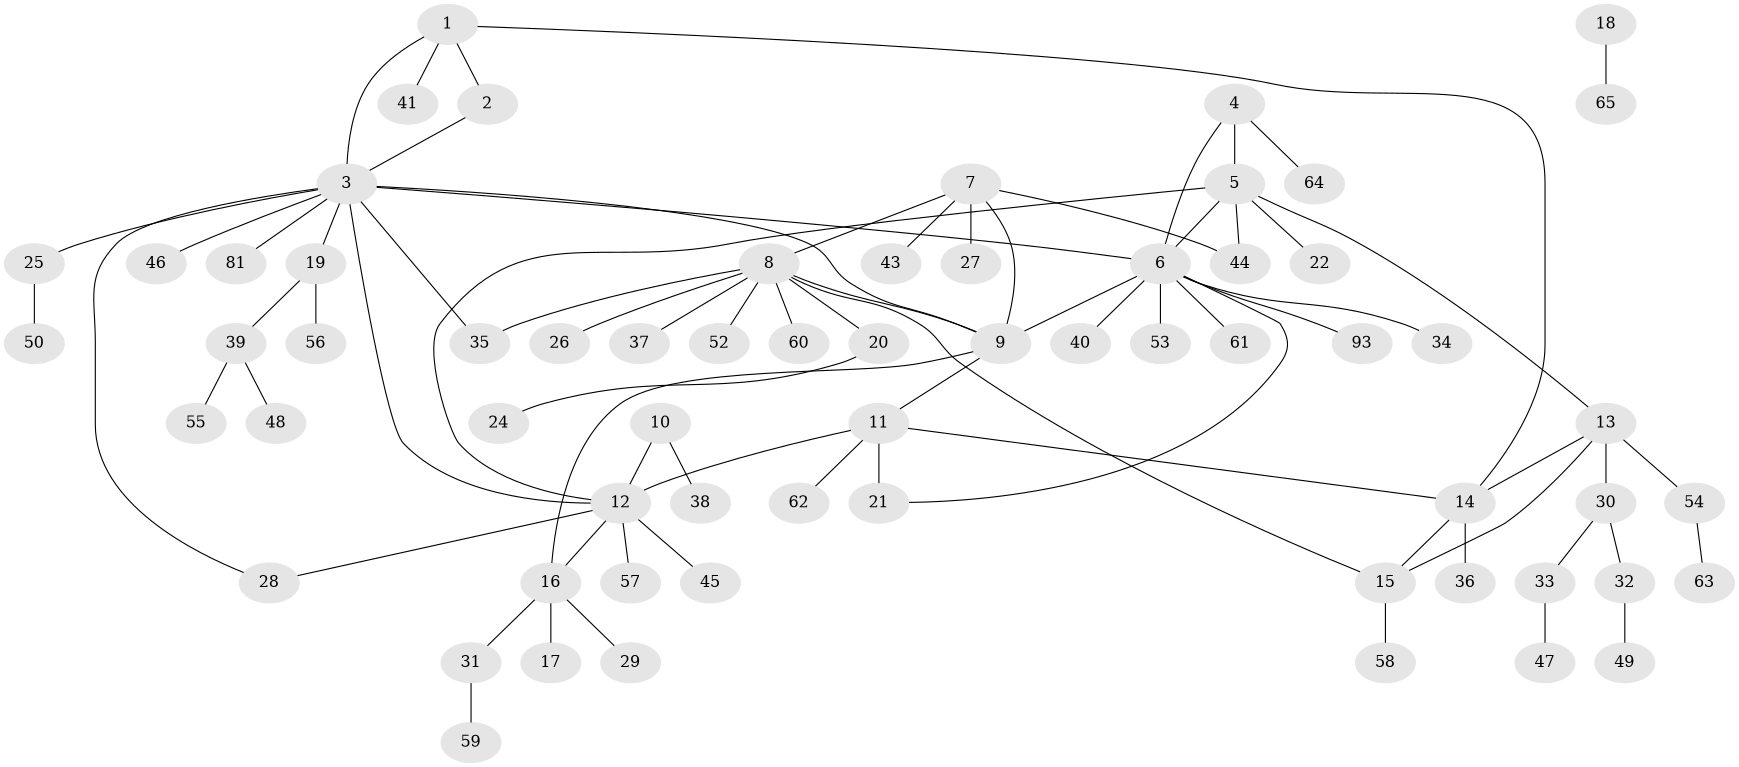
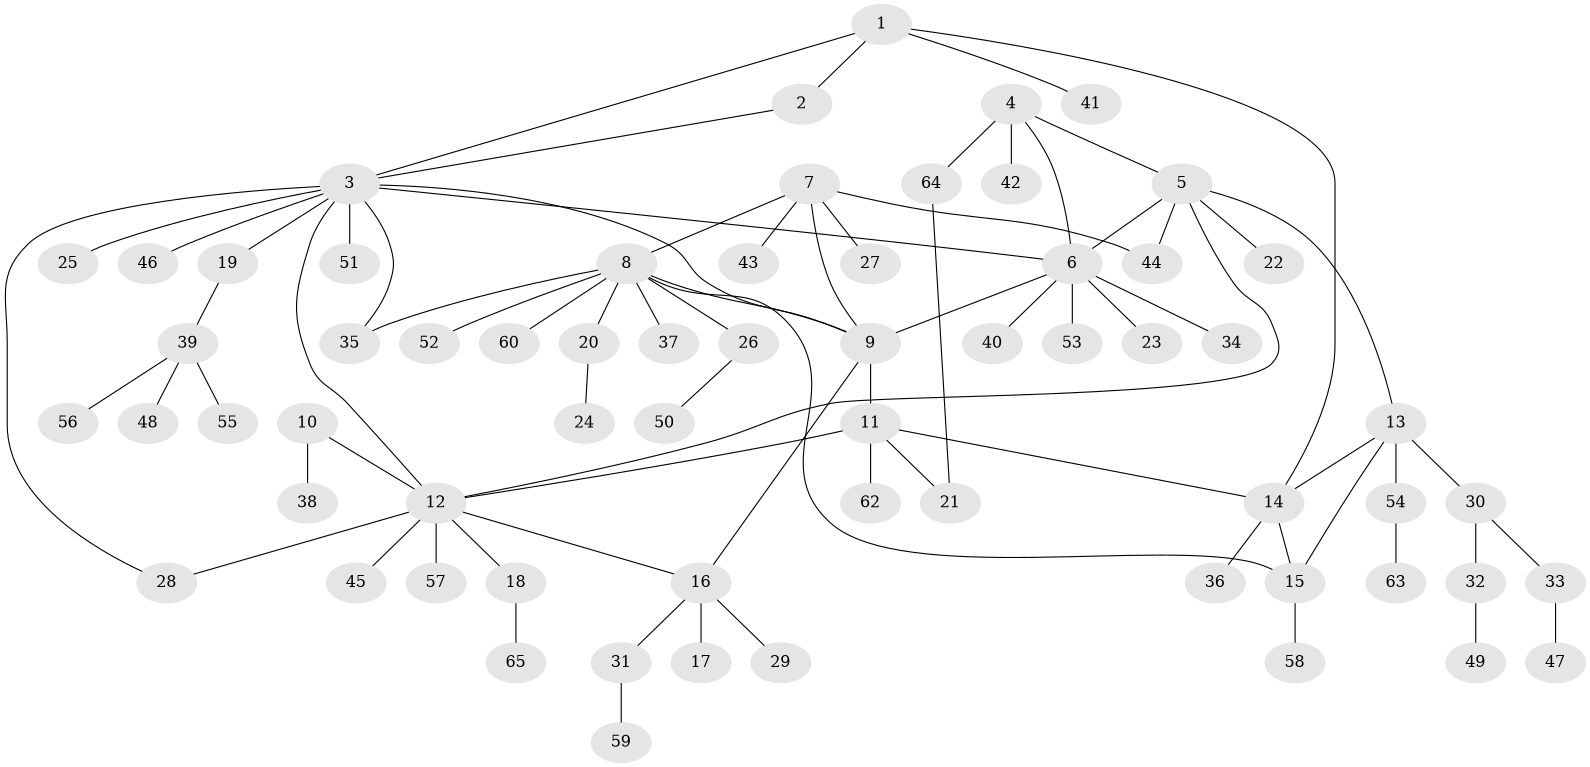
none -> (1011, 184)
(236, 264) -> (350, 264)
(34, 304) -> (707, 383)
(316, 304) -> (128, 384)
(1240, 344) -> none
(1362, 344) -> (1152, 344)
(1181, 444) -> (941, 343)
none -> (476, 543)
